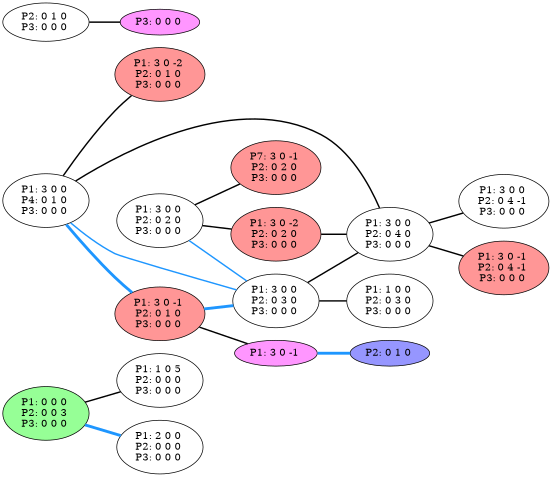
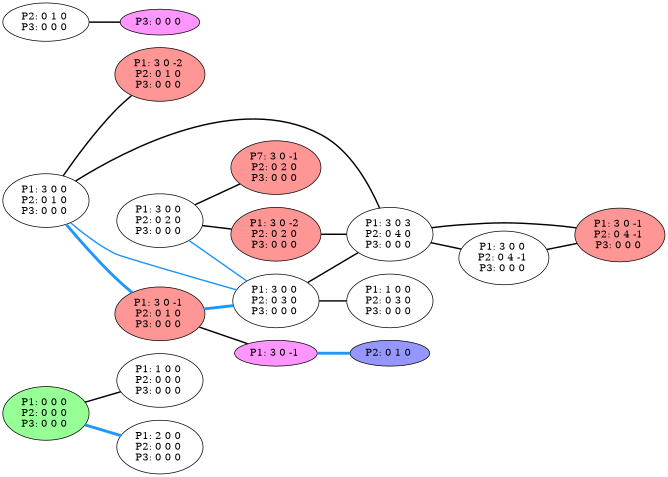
(46, 201) -> (46, 201)
(390, 234) -> (390, 234)
none -> (562, 246)
(160, 380) -> (160, 380)
(46, 413) -> (46, 413)
